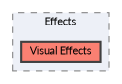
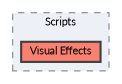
(61, 23) -> (61, 23)
